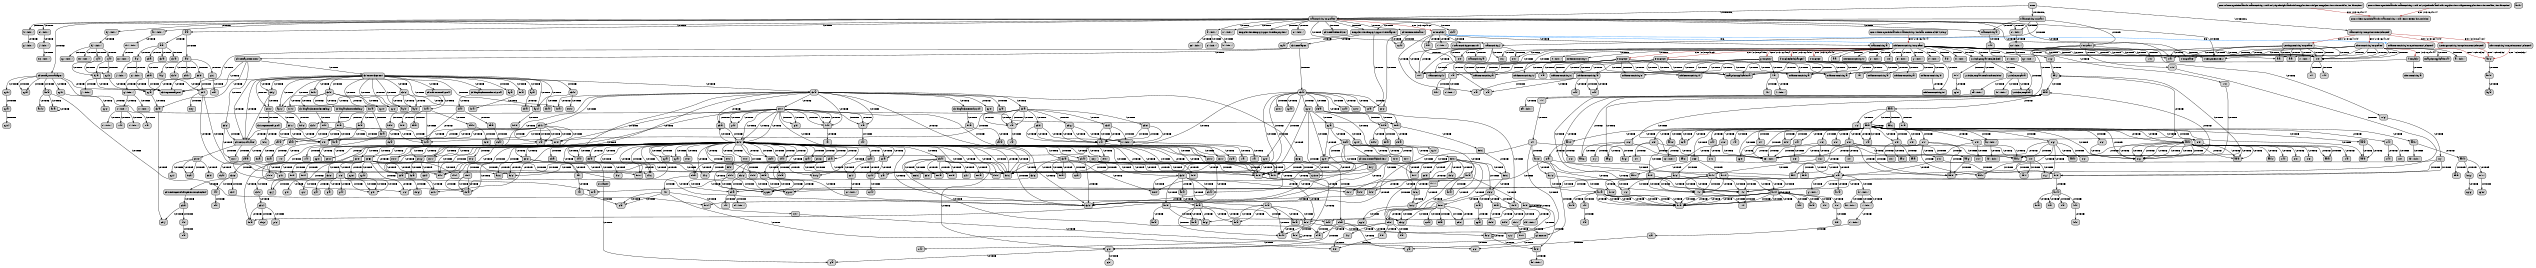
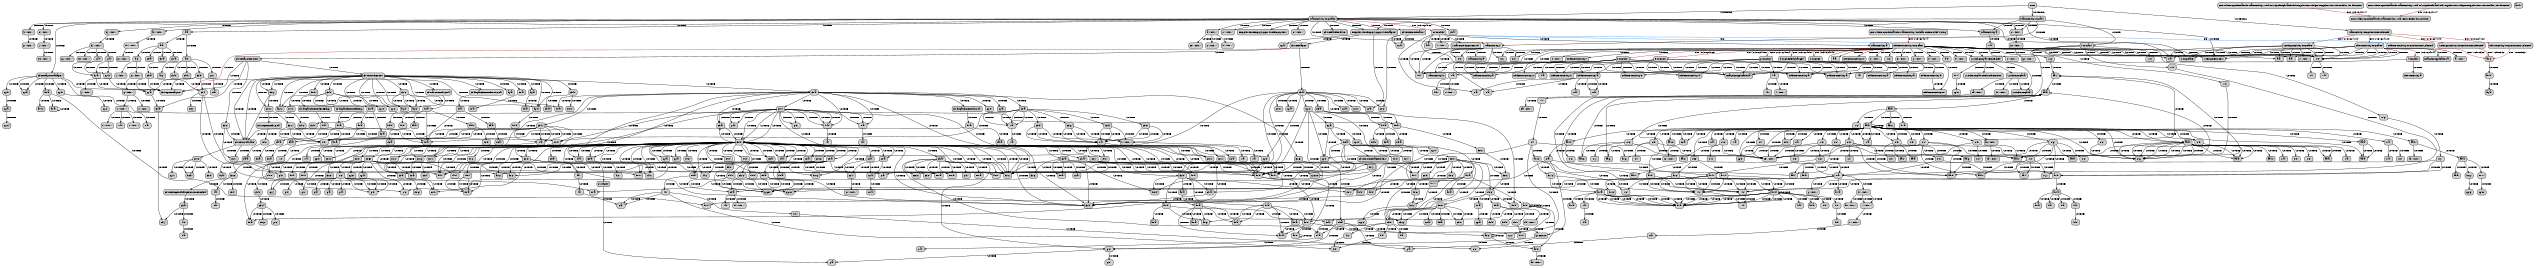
(728, 50) -> (728, 50)
